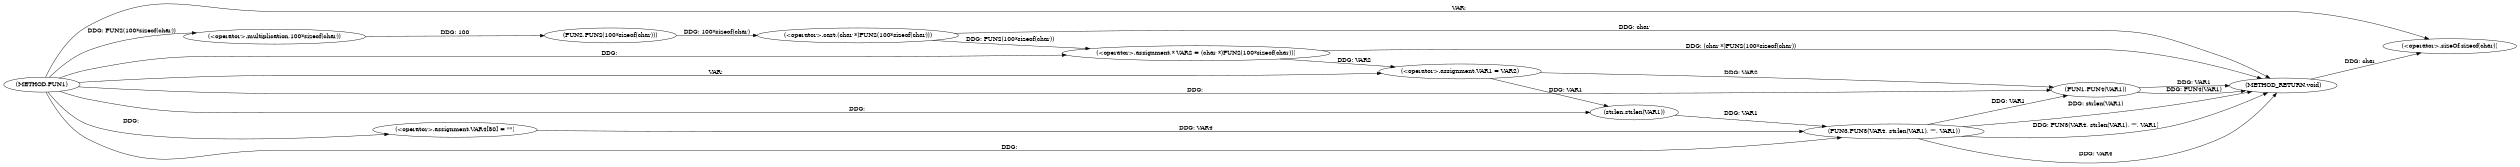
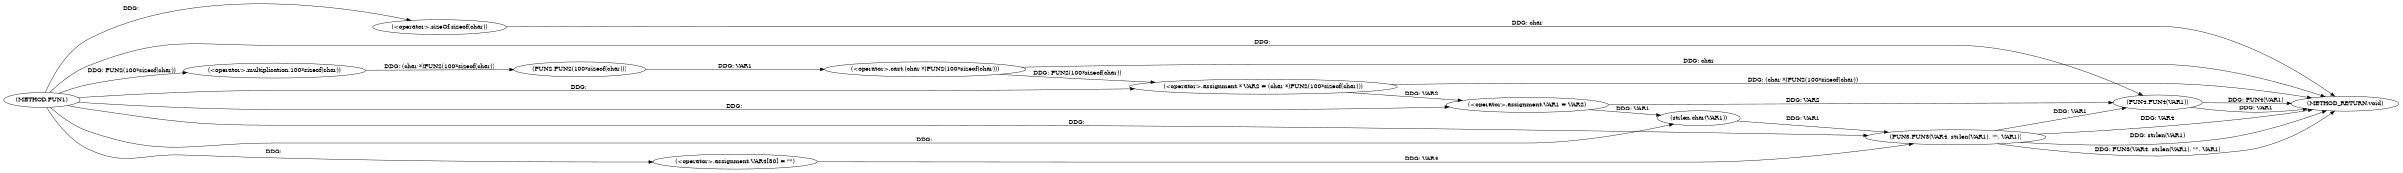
(1460, 8) -> (132, 9)
(717, 32) -> (735, 66)
(455, 33) -> (440, 67)
(2364, 66) -> (1426, 26)
(717, 72) -> (735, 106)
(2096, 90) -> (2158, 102)
(1634, 112) -> (1699, 118)
